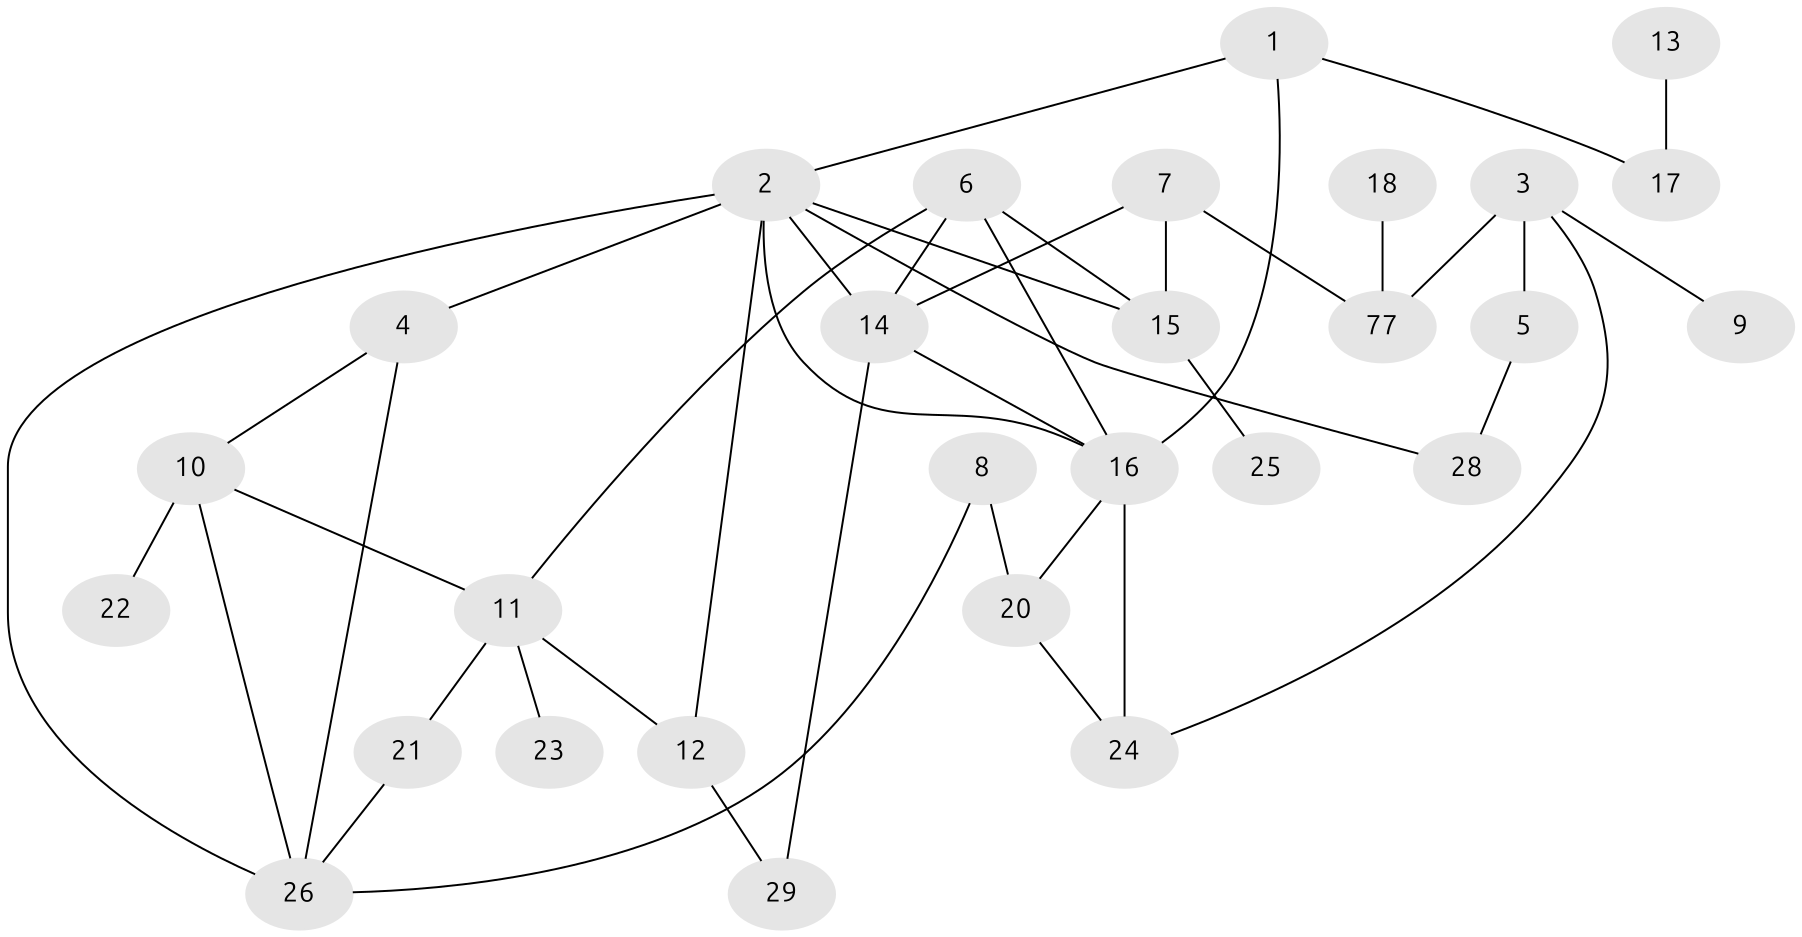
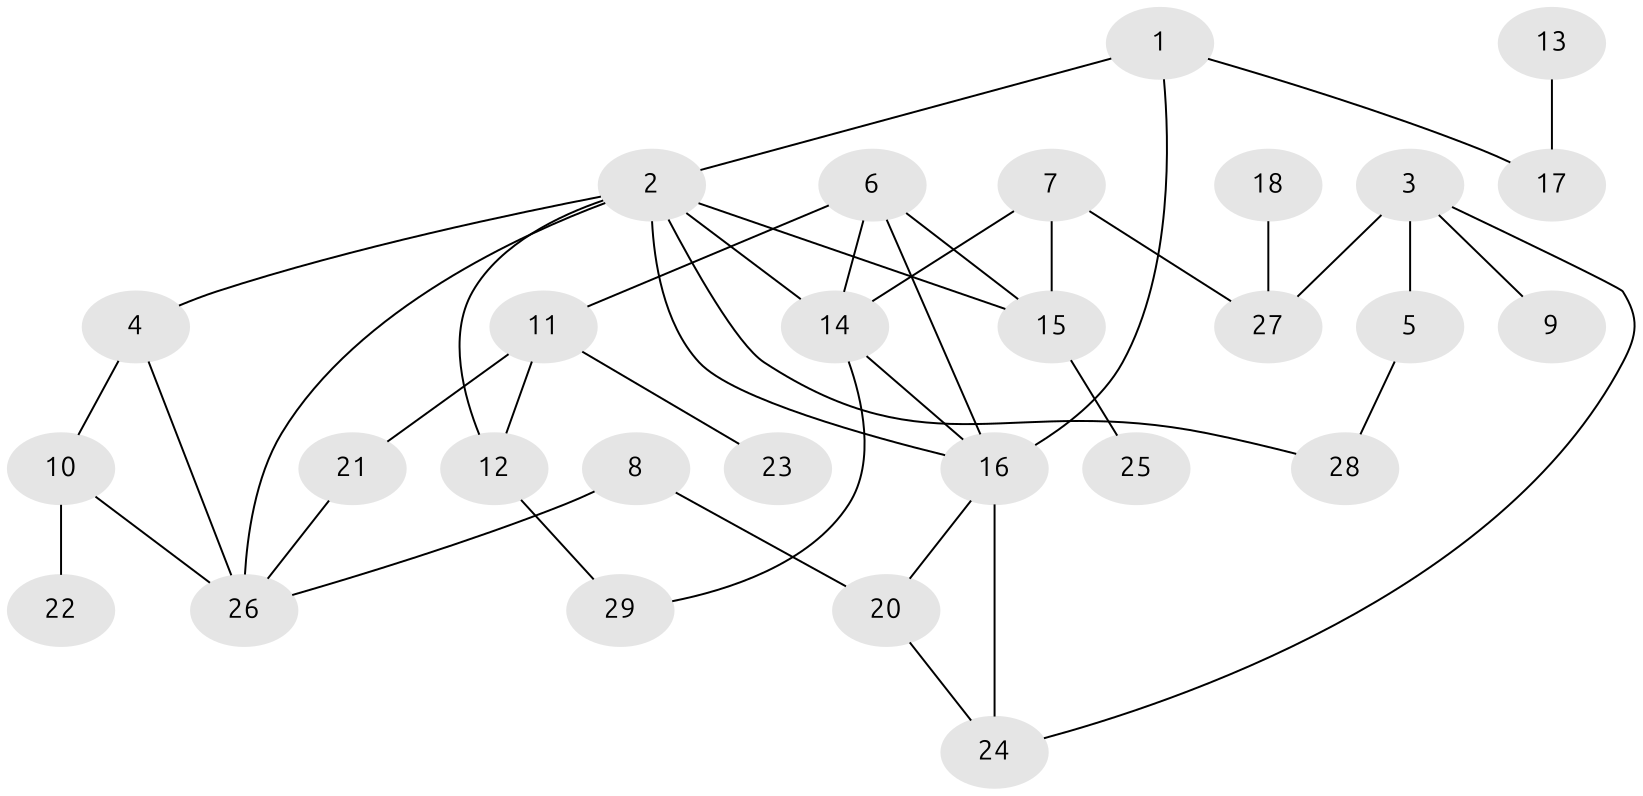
(1383, 327) -> (1268, 327)
(350, 540) -> none
